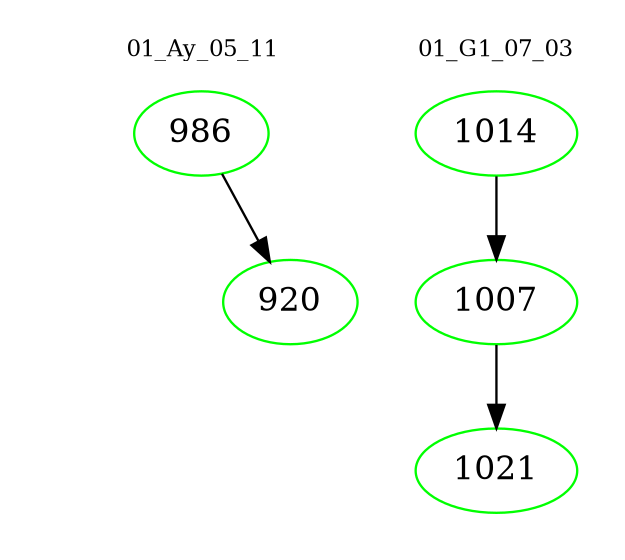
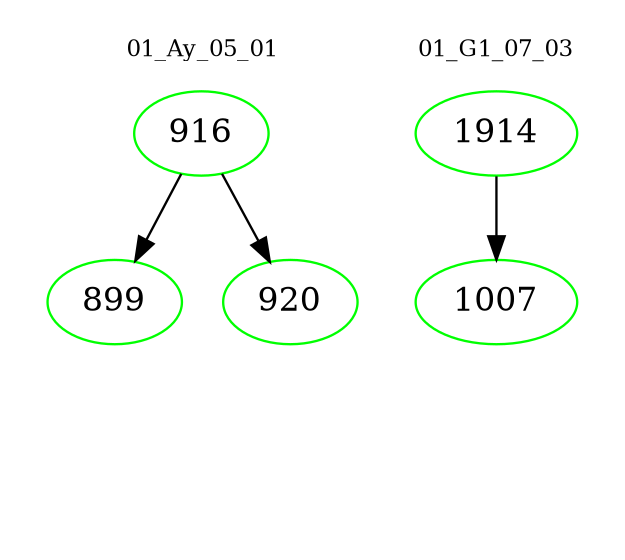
(203, 50) -> (203, 50)
(201, 133) -> (201, 133)
(496, 133) -> (496, 133)
none -> (115, 302)
(496, 471) -> none
